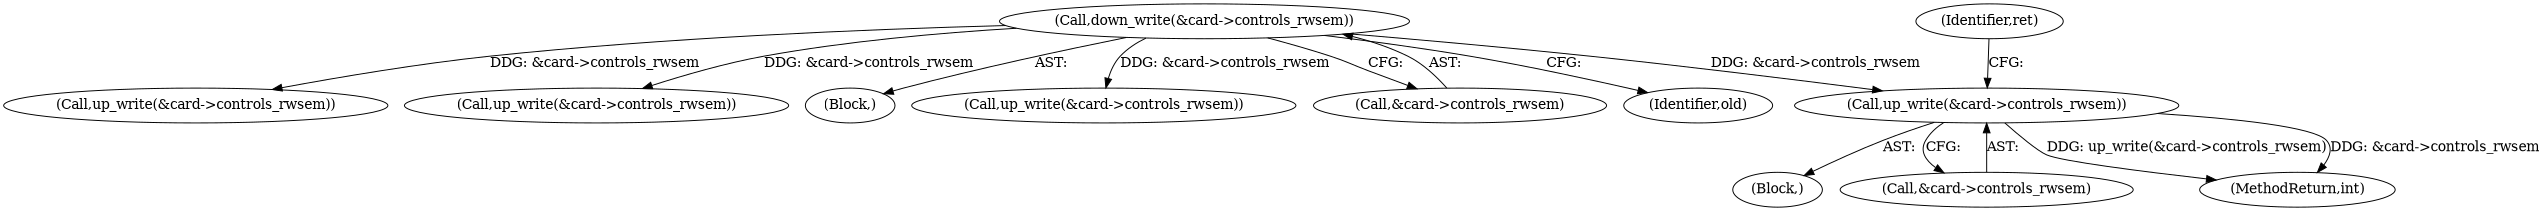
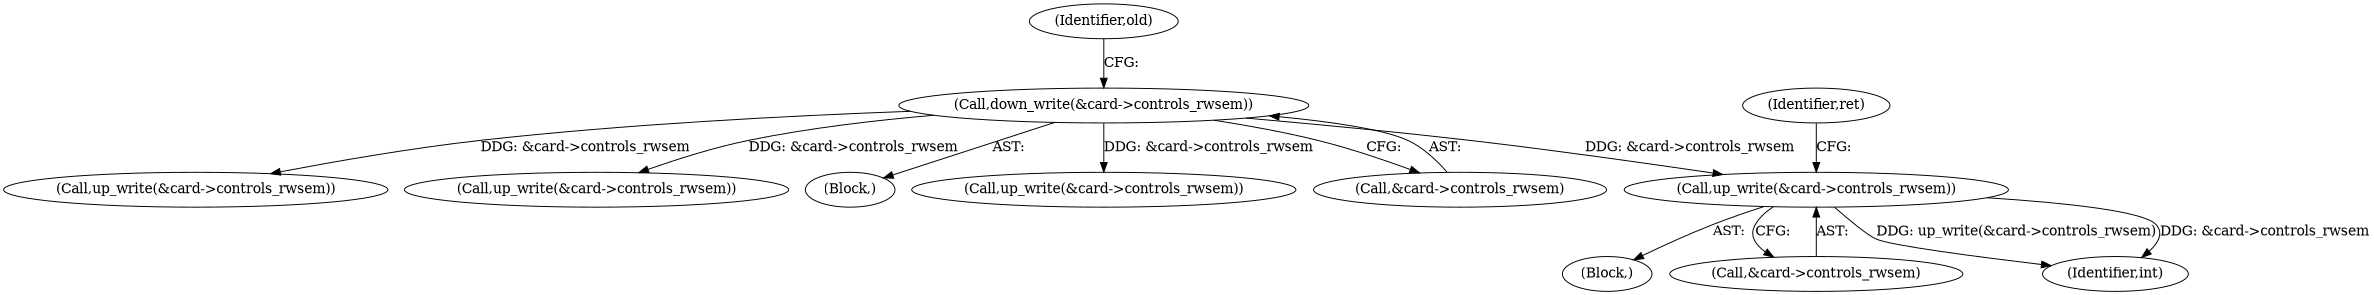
(1482, 58) -> (1104, 59)
(2297, 190) -> (2115, 274)
